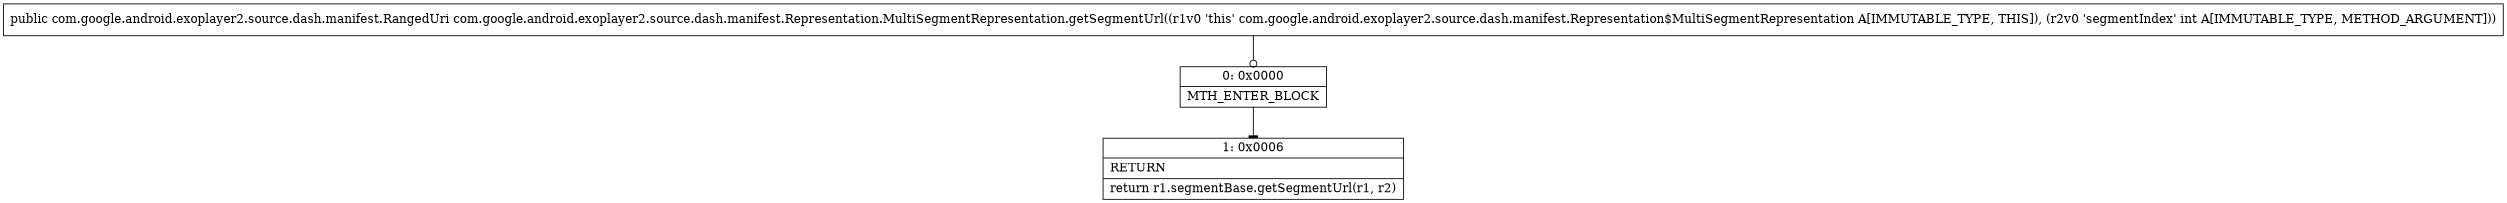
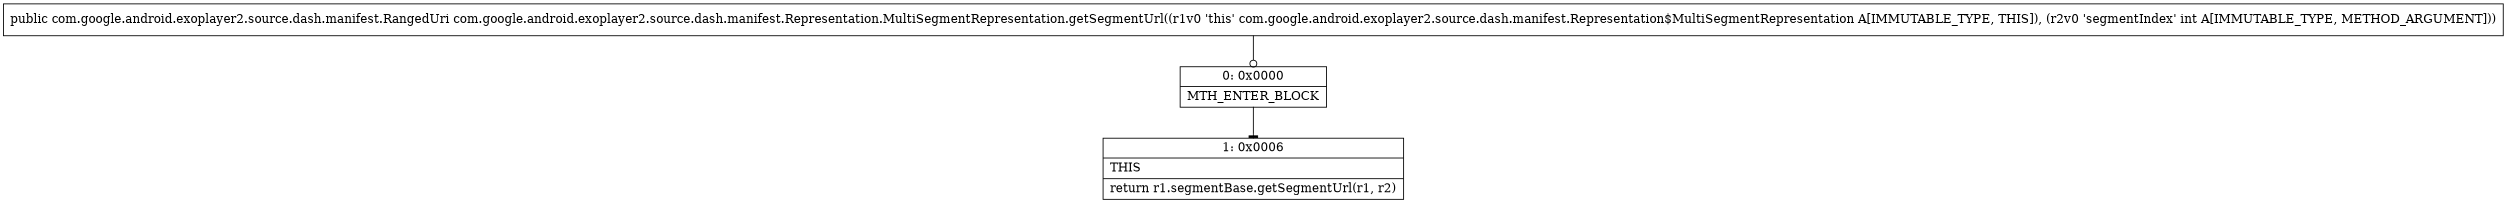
(1138, 168) -> (1126, 168)
